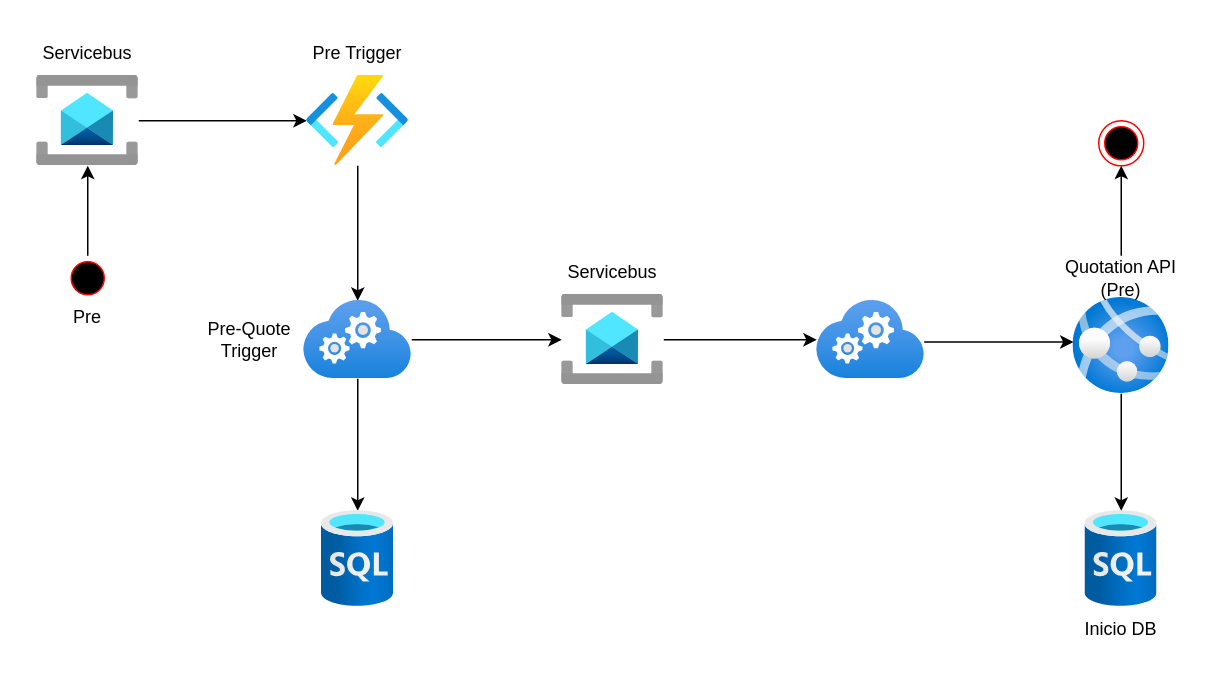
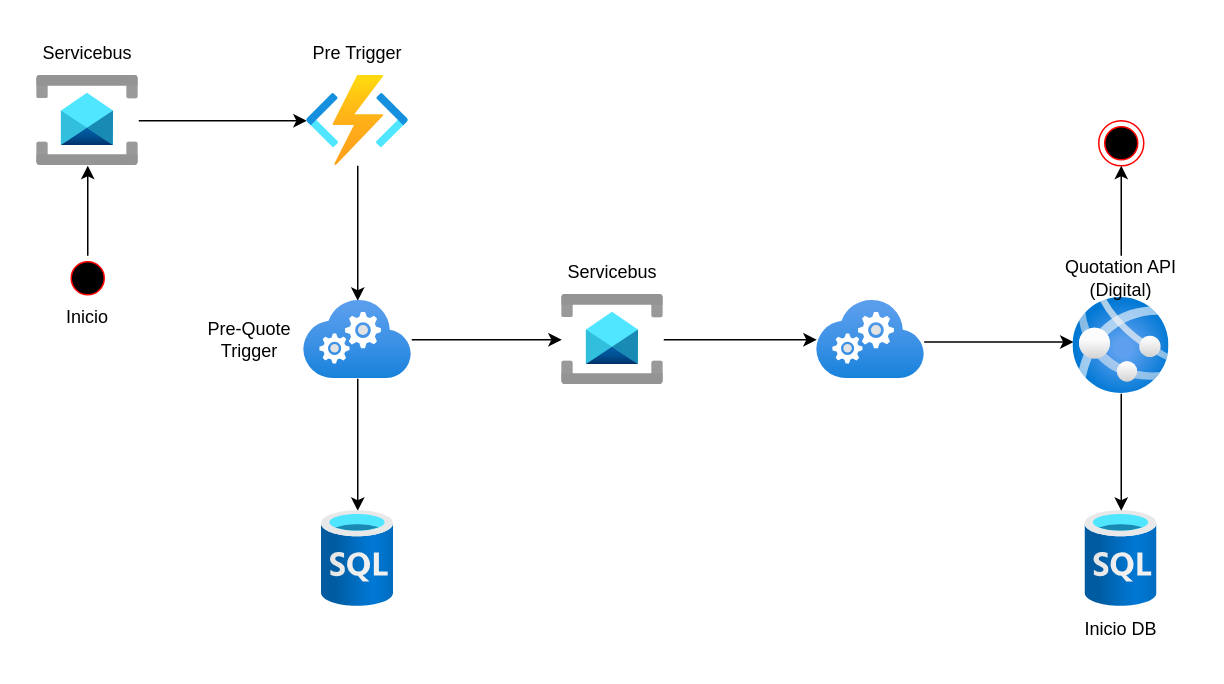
(1121, 278) -> (1121, 278)
(88, 317) -> (88, 317)
